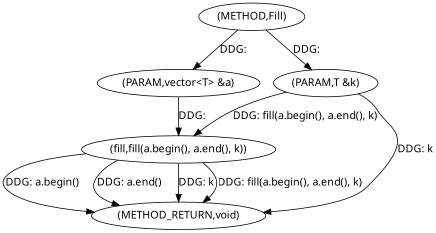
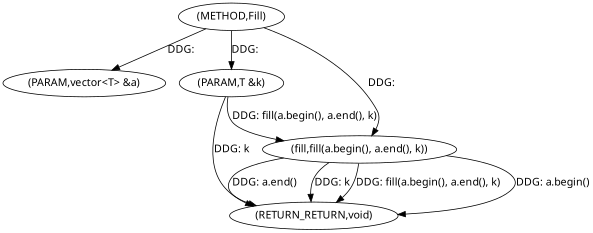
(179, 112) -> (336, 65)
(179, 216) -> (314, 216)
